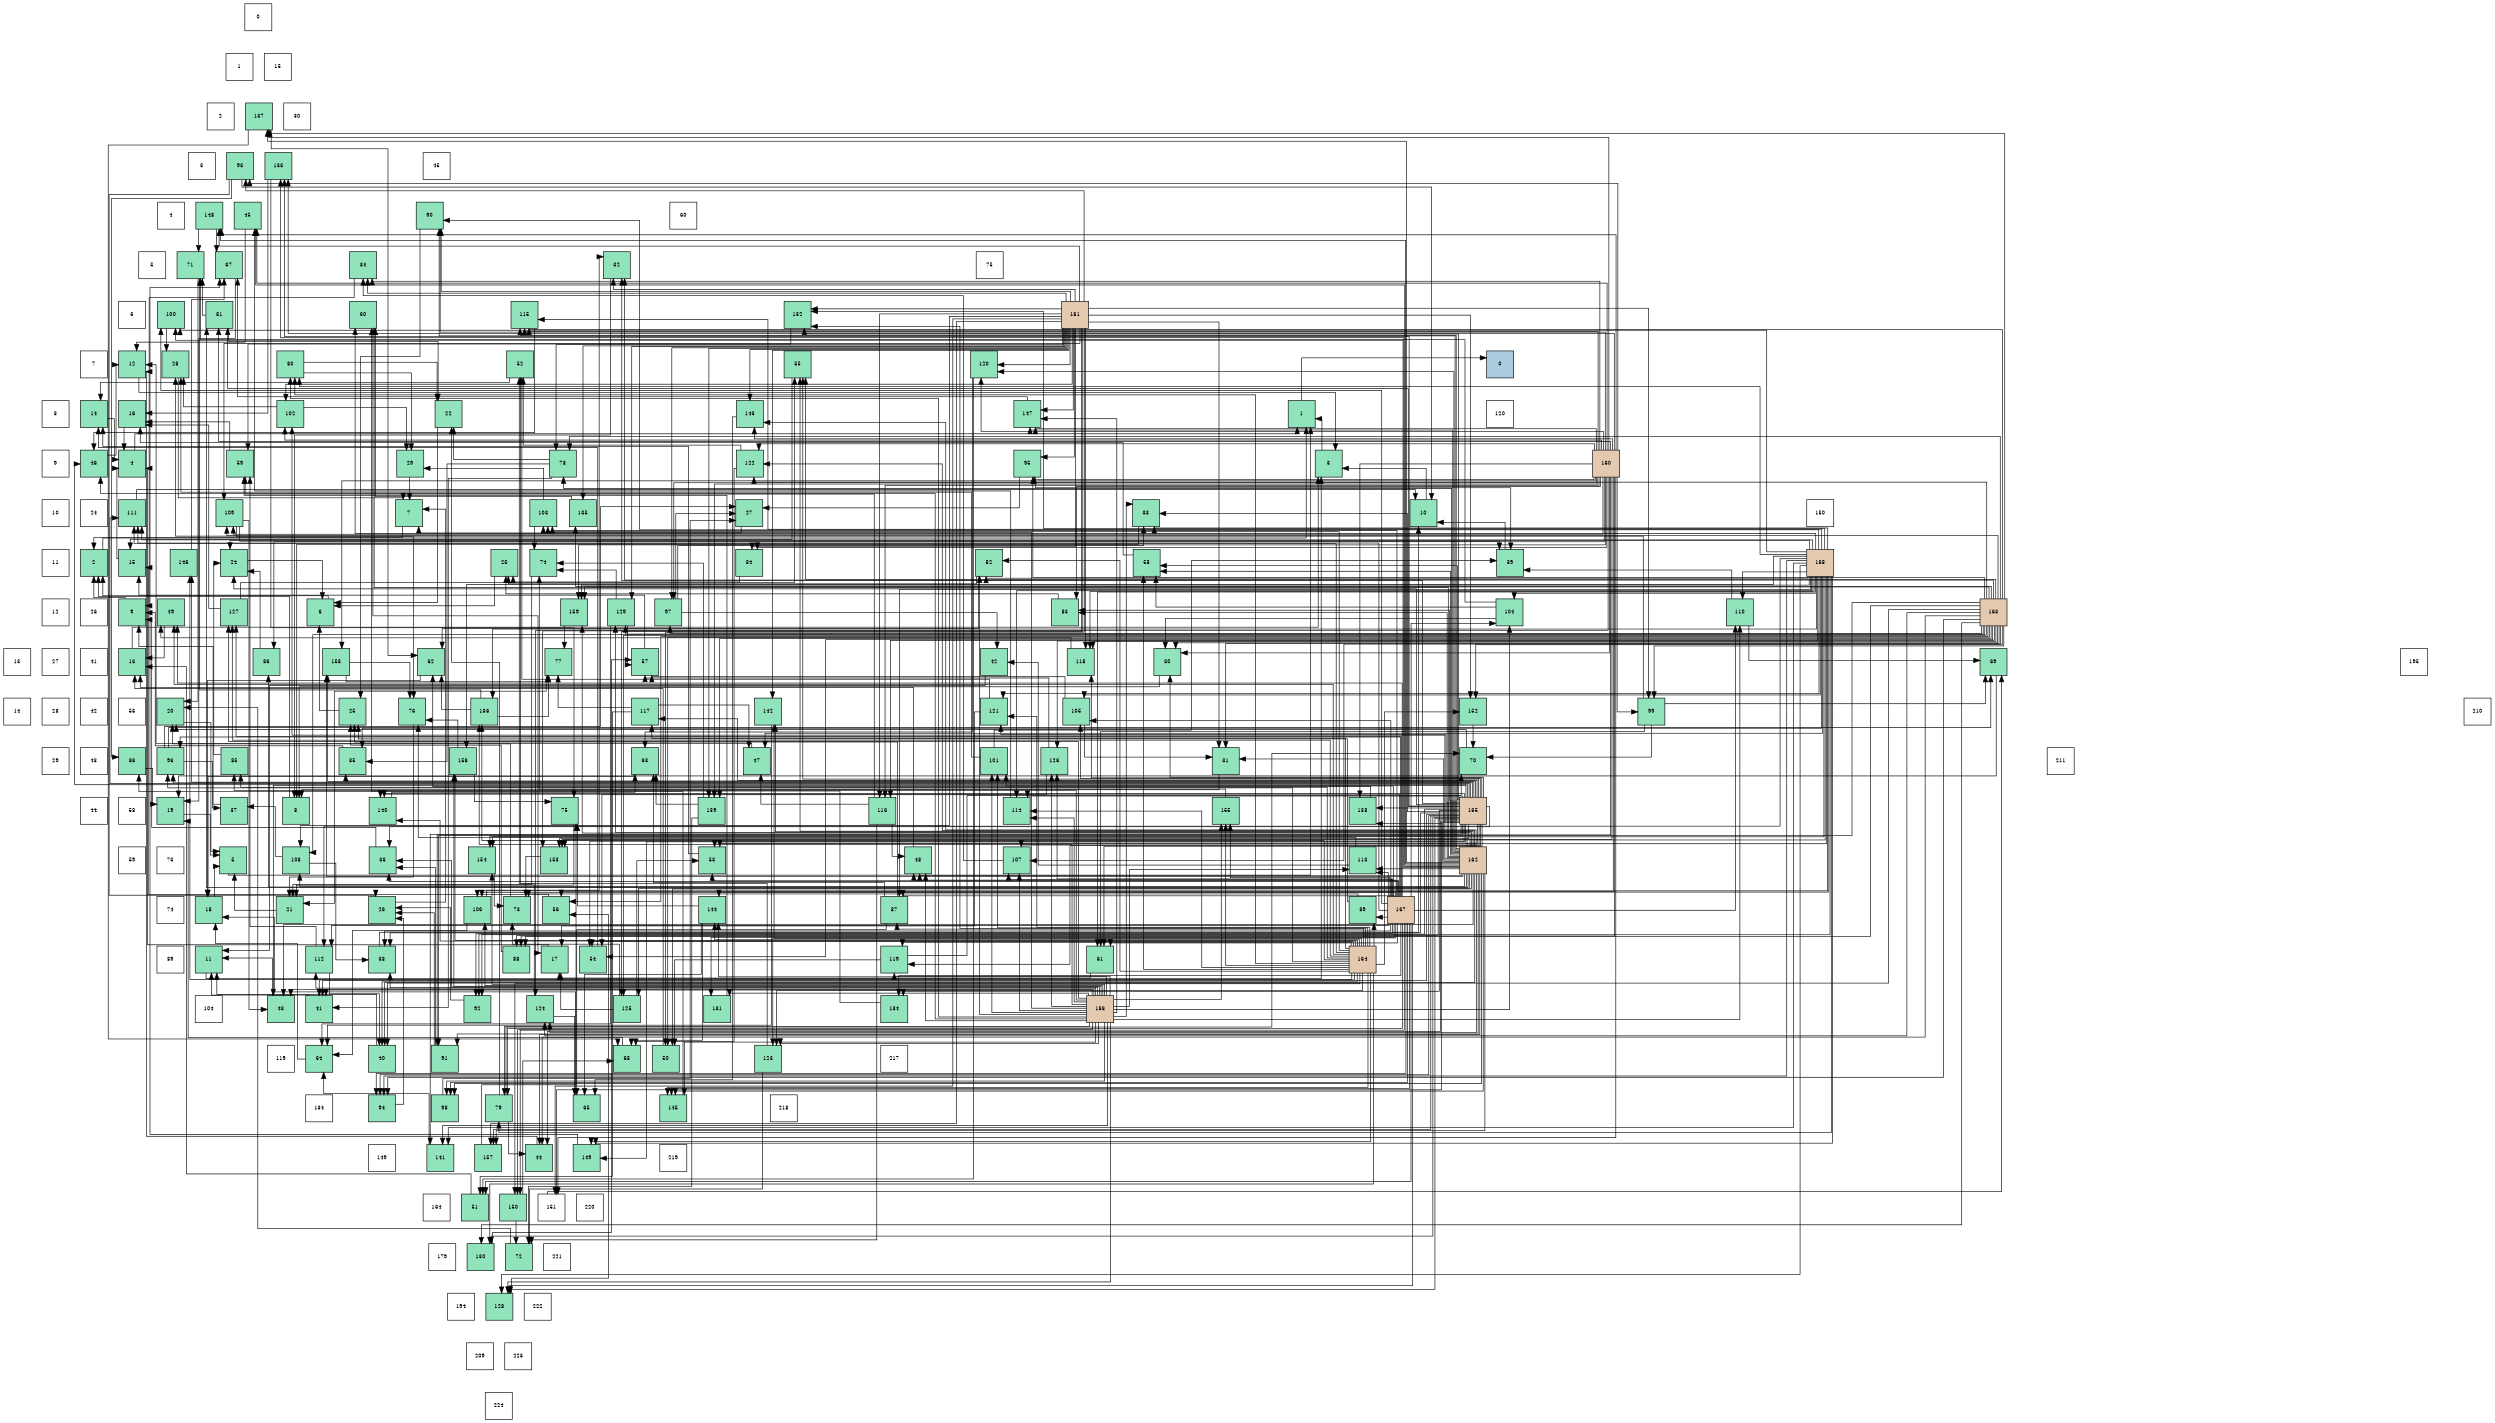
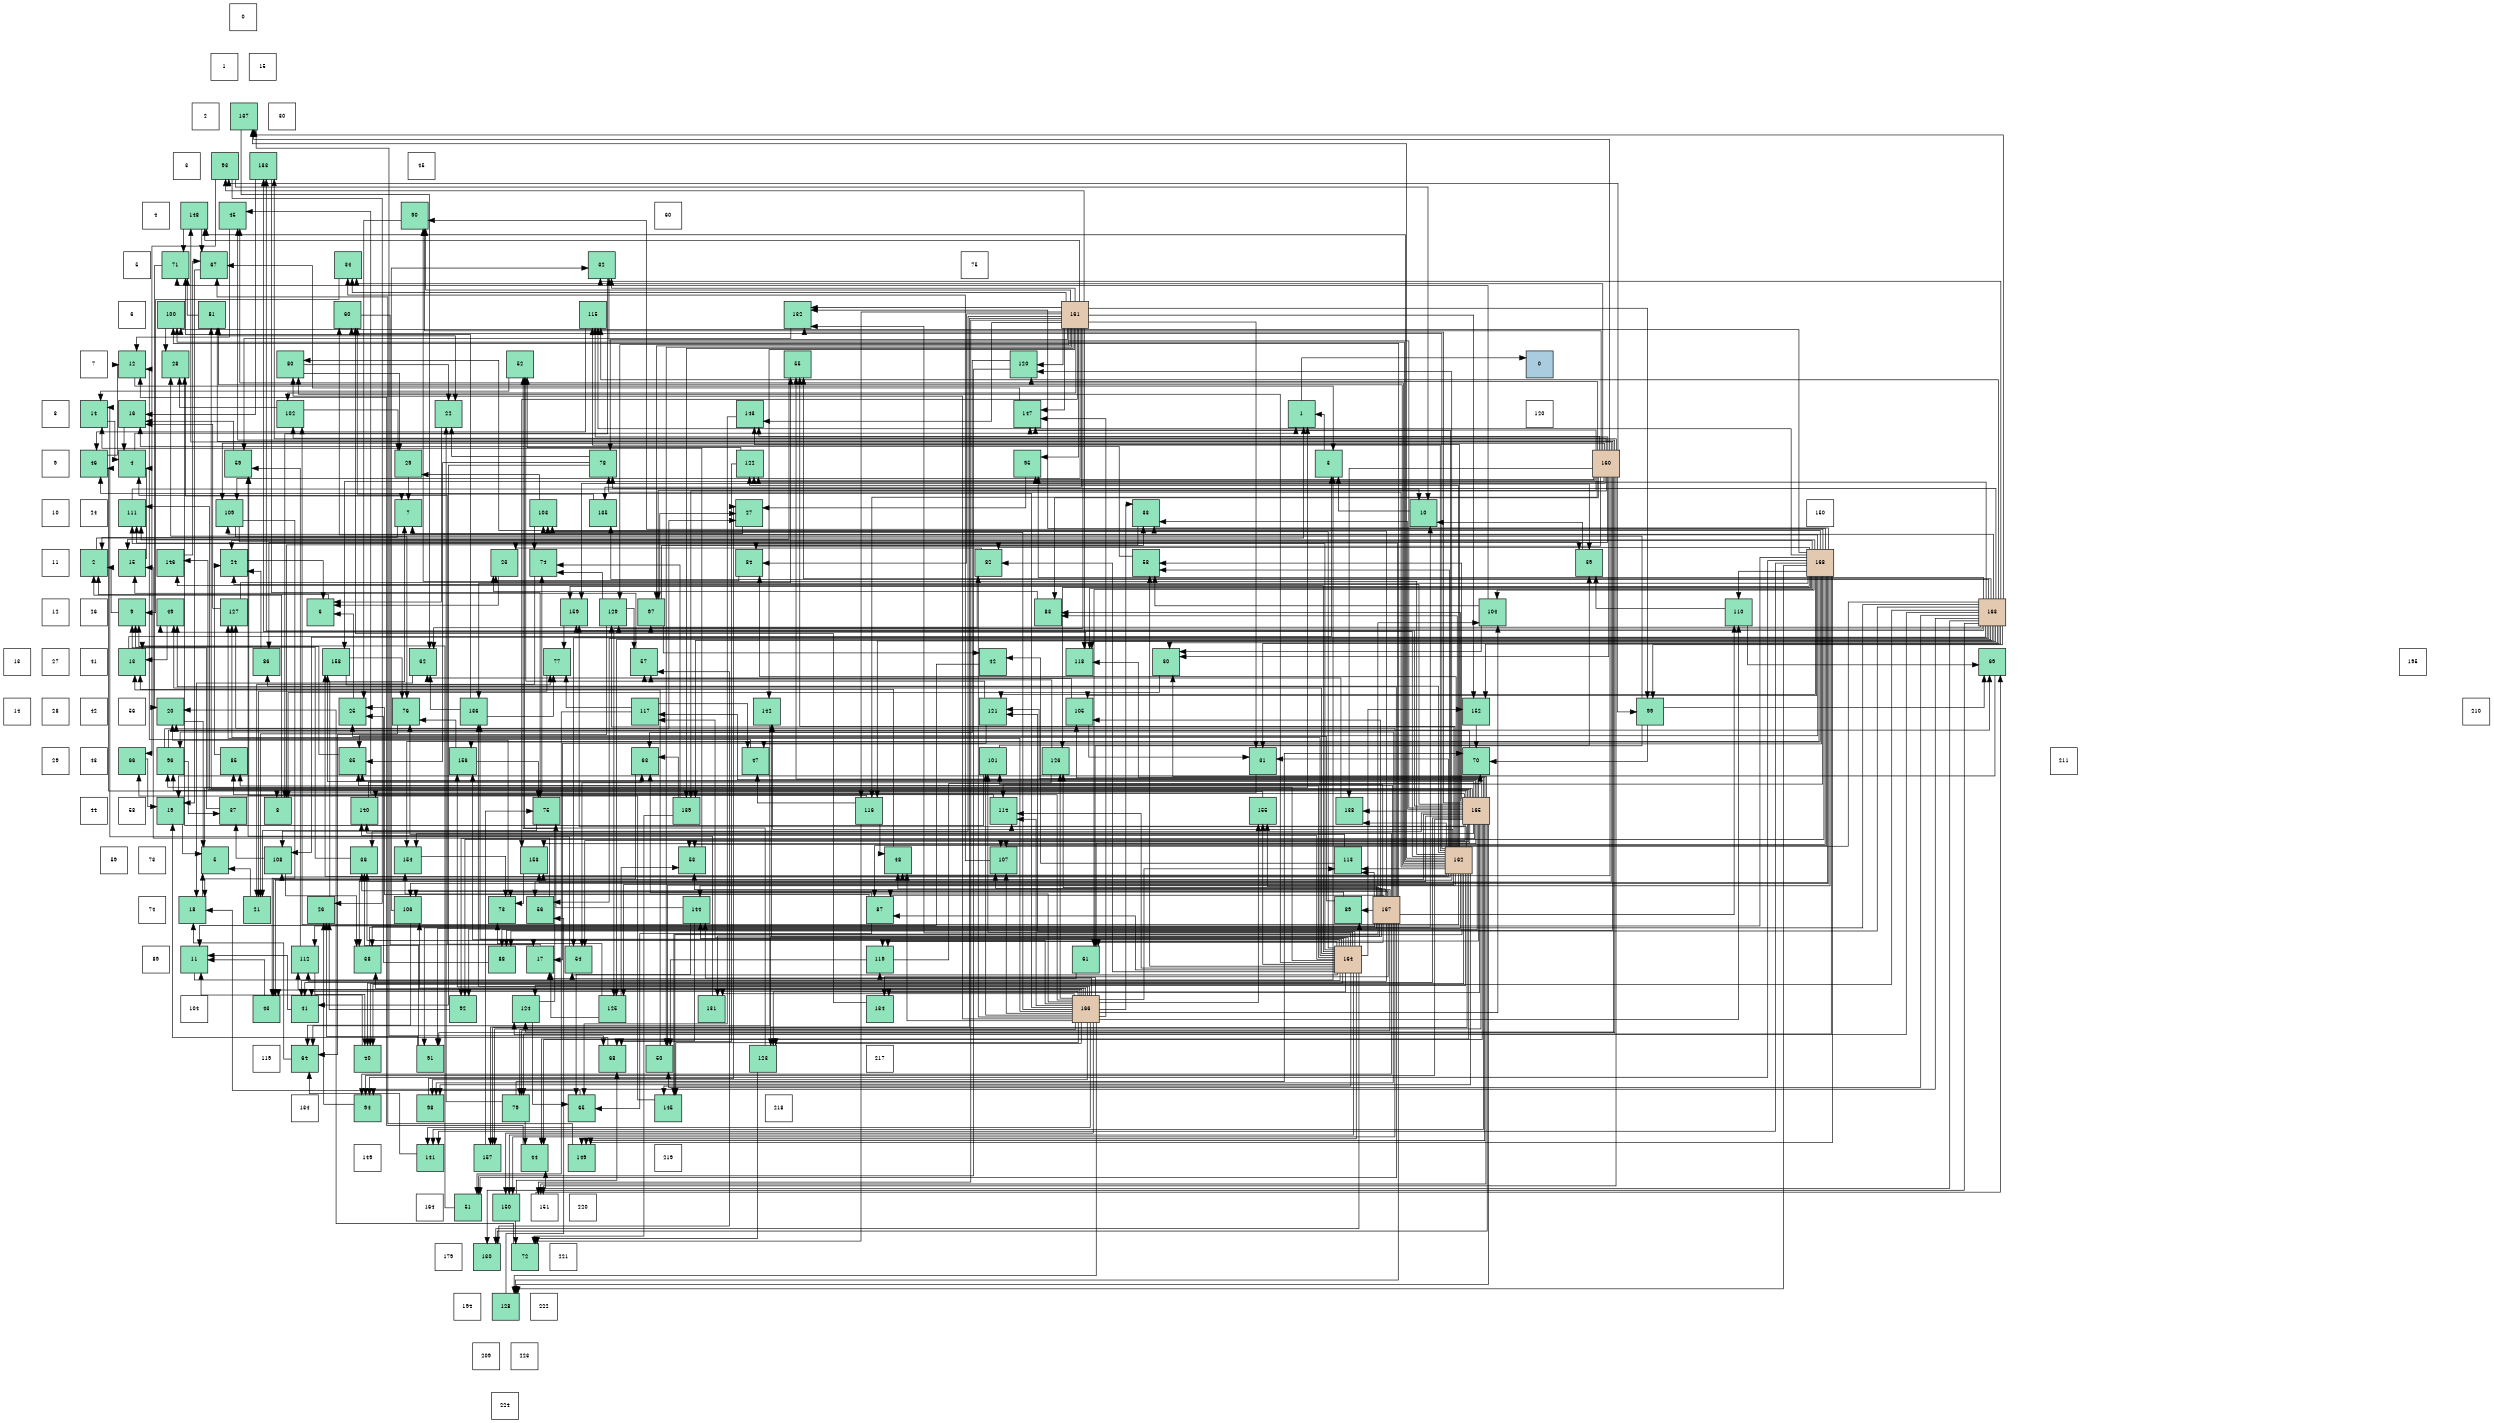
none -> (1362, 677)
none -> (929, 785)
